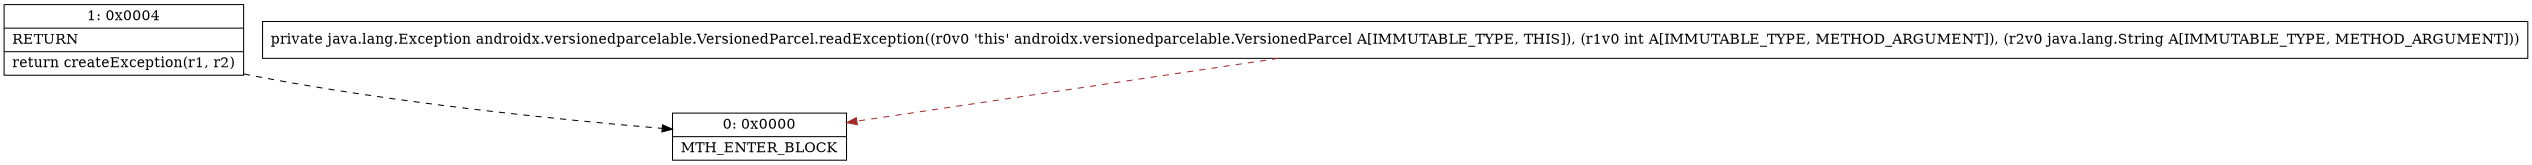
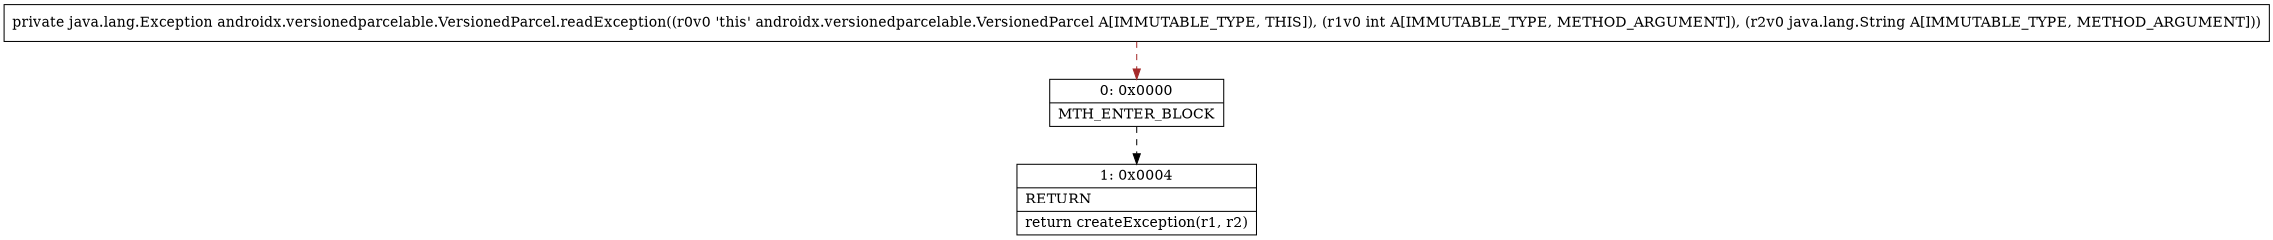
(452, 107) -> (1137, 140)
